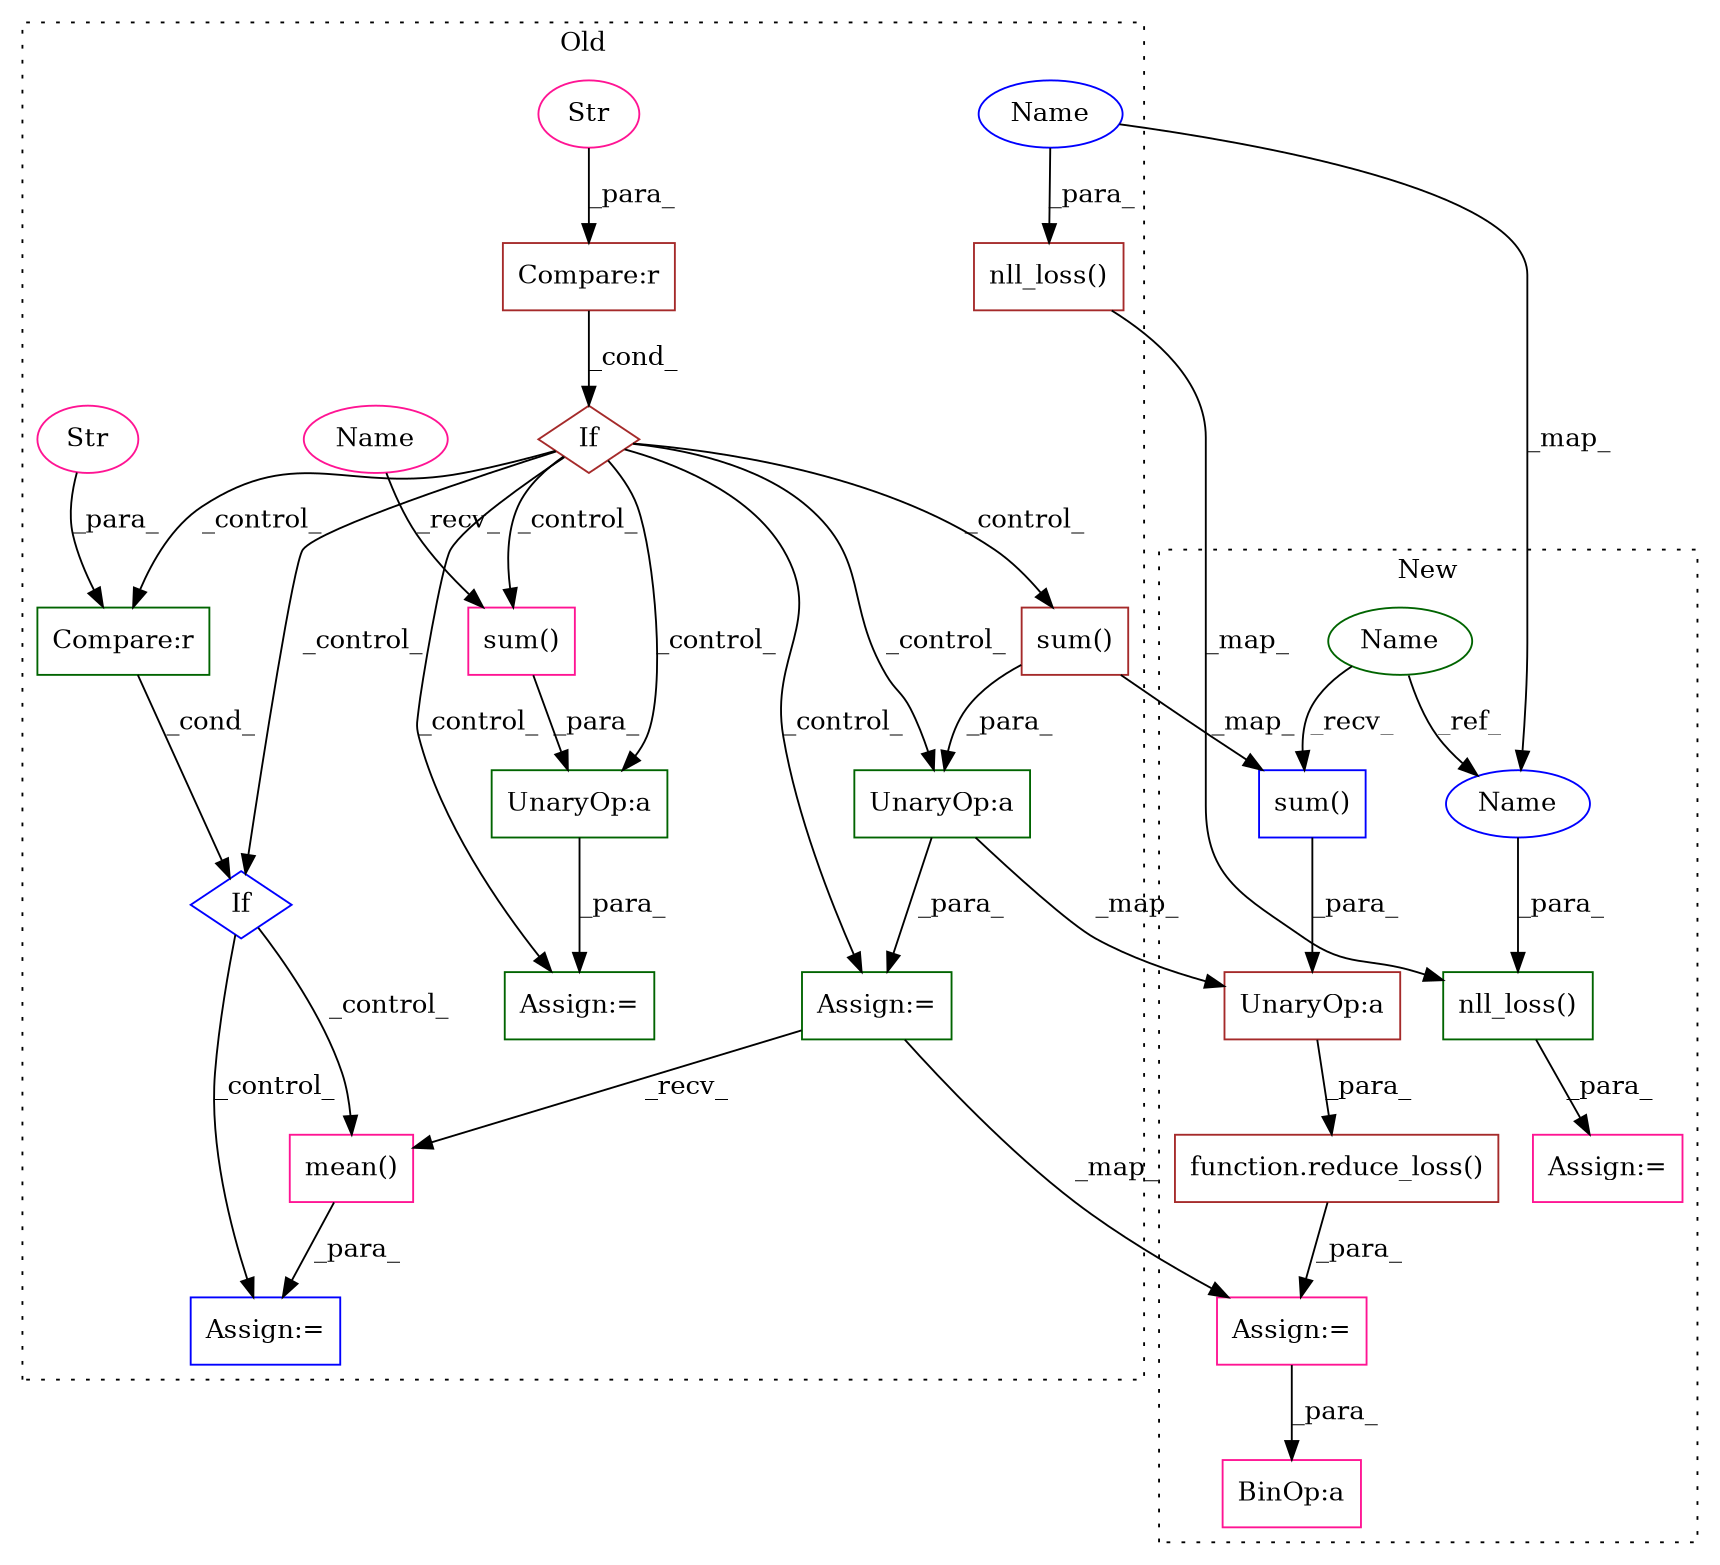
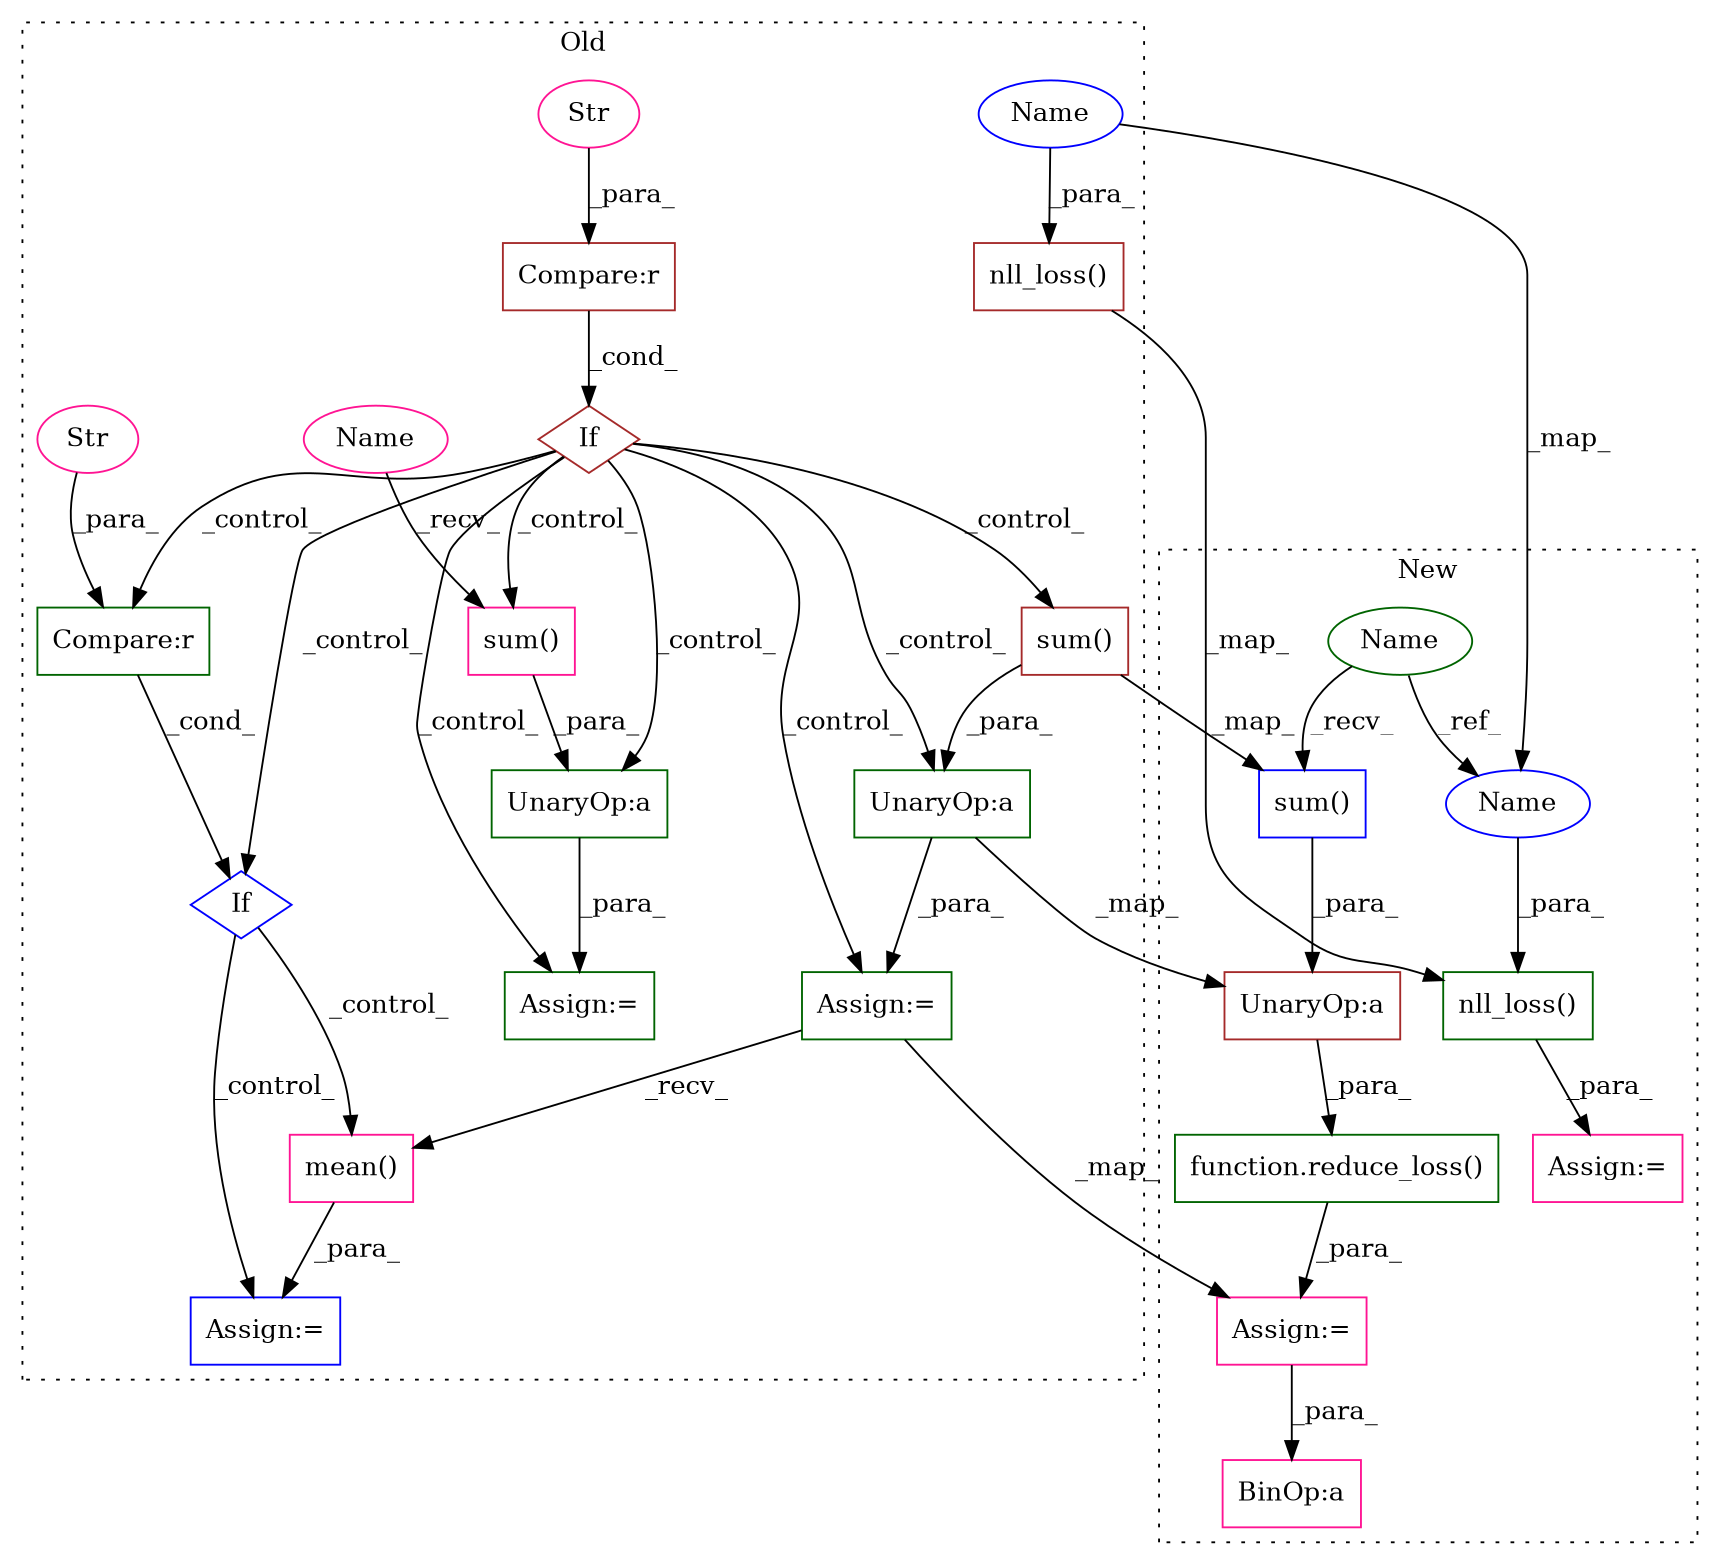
(1337, 1168) -> (1337, 1168)
